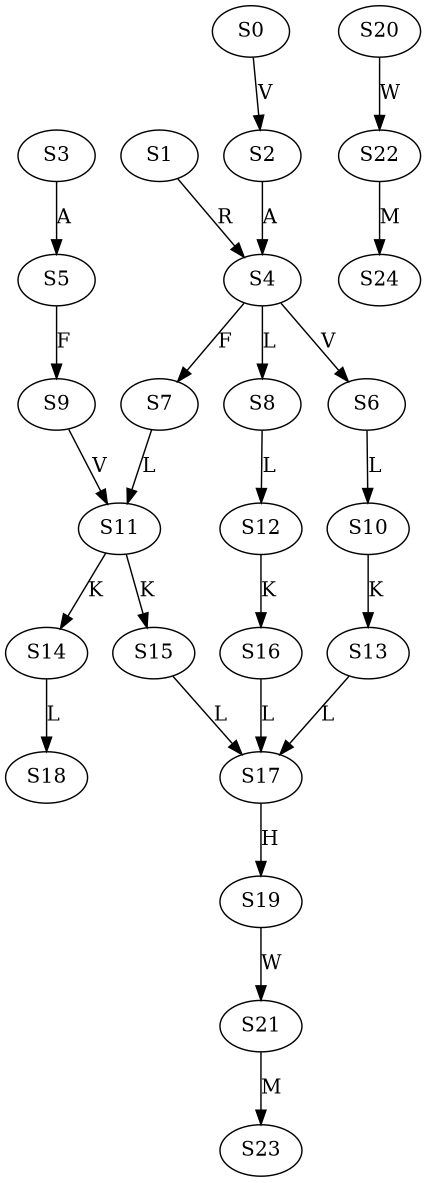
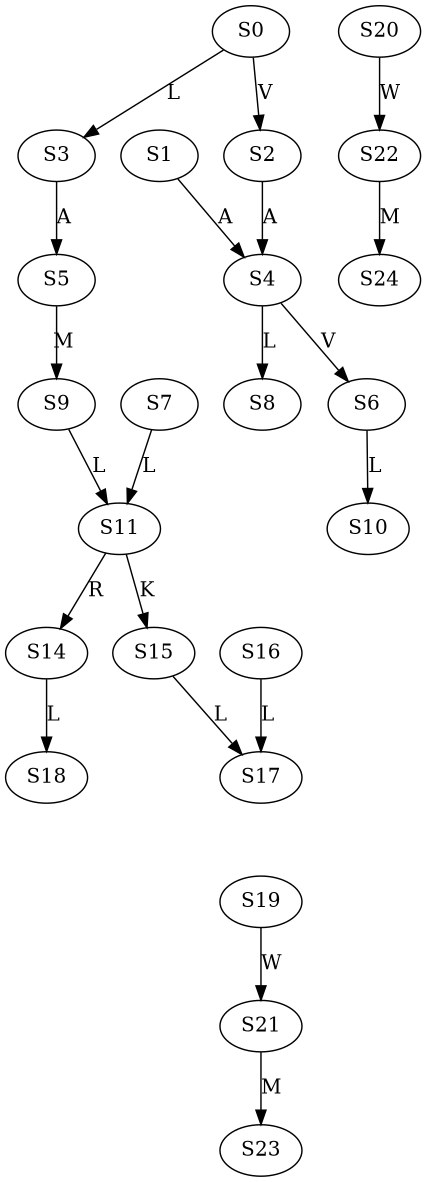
none -> (160, 90)
(225, 218) -> (225, 218)
(216, 337) -> none
(64, 342) -> (64, 342)
(99, 467) -> (99, 467)
(261, 529) -> none
(96, 591) -> (96, 591)
(368, 653) -> none
(261, 832) -> none
